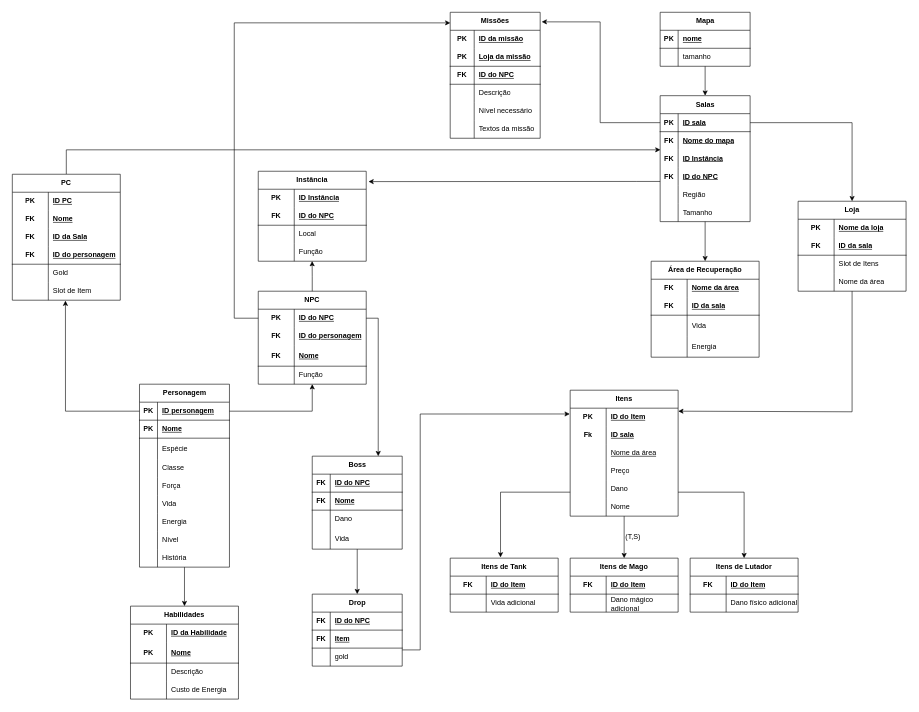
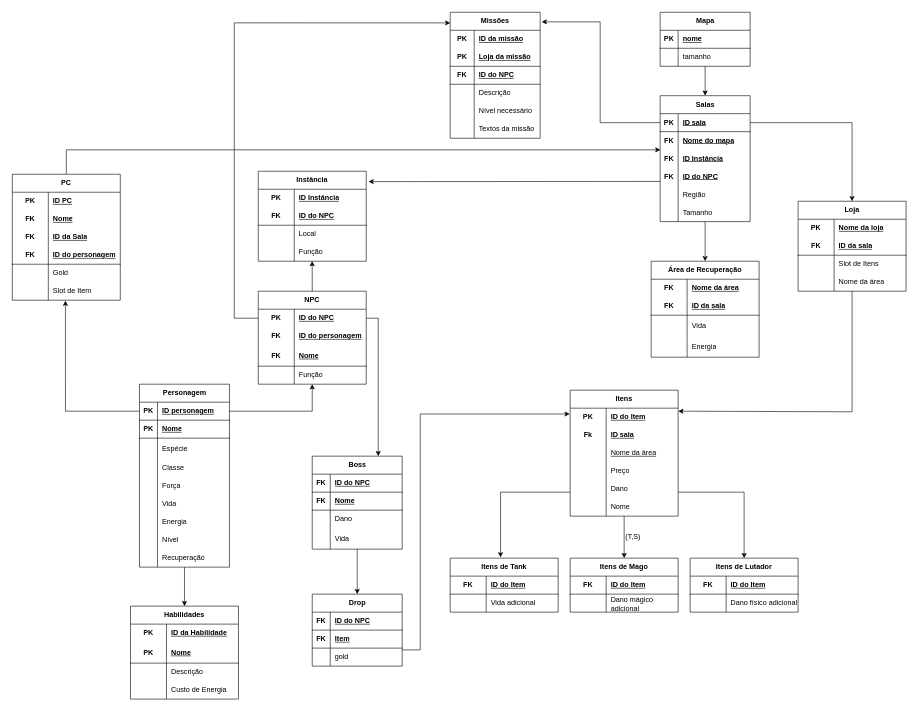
(177, 558) -> (184, 558)
